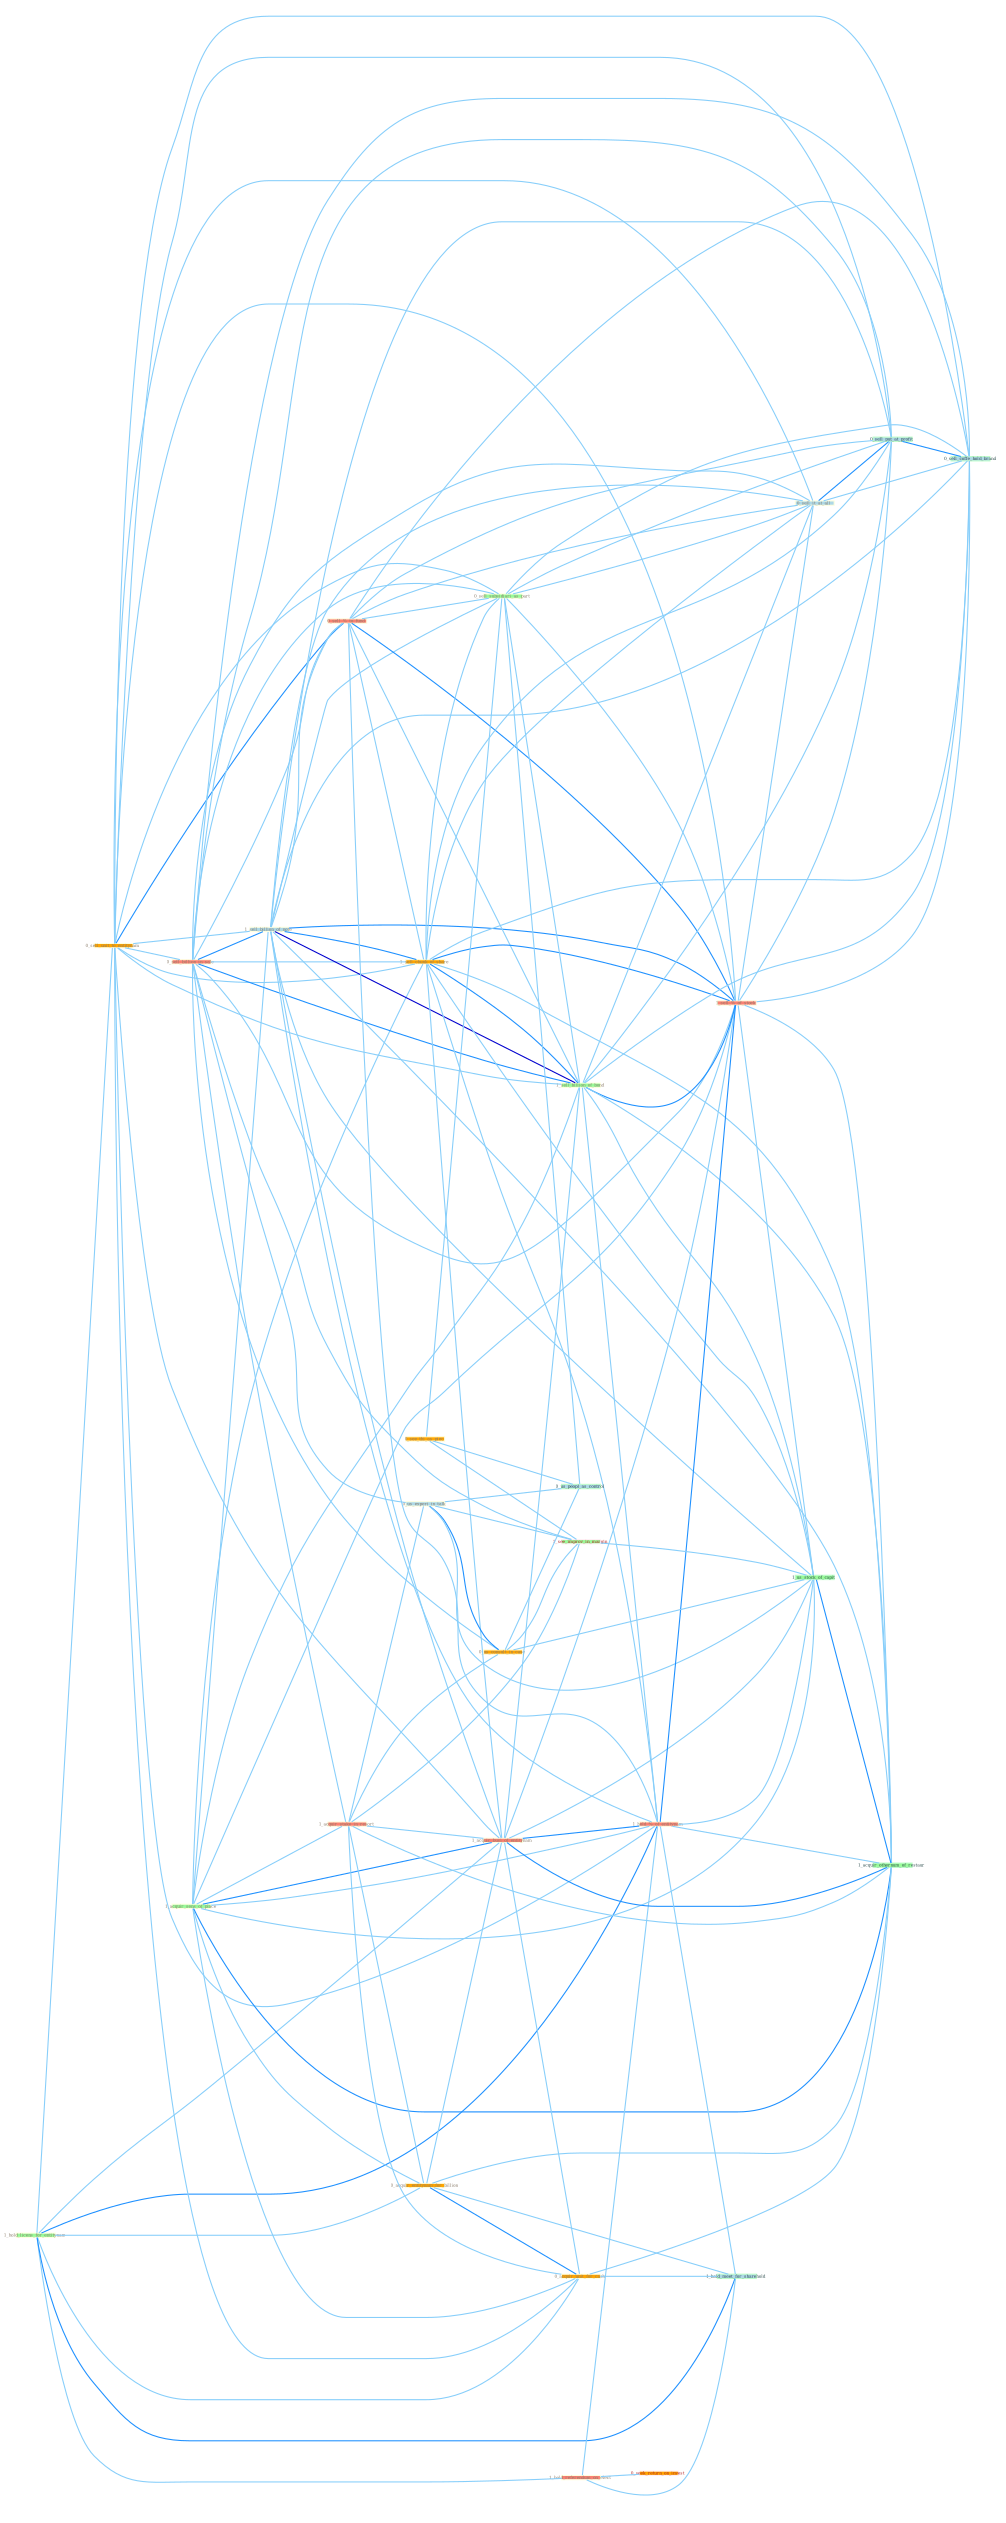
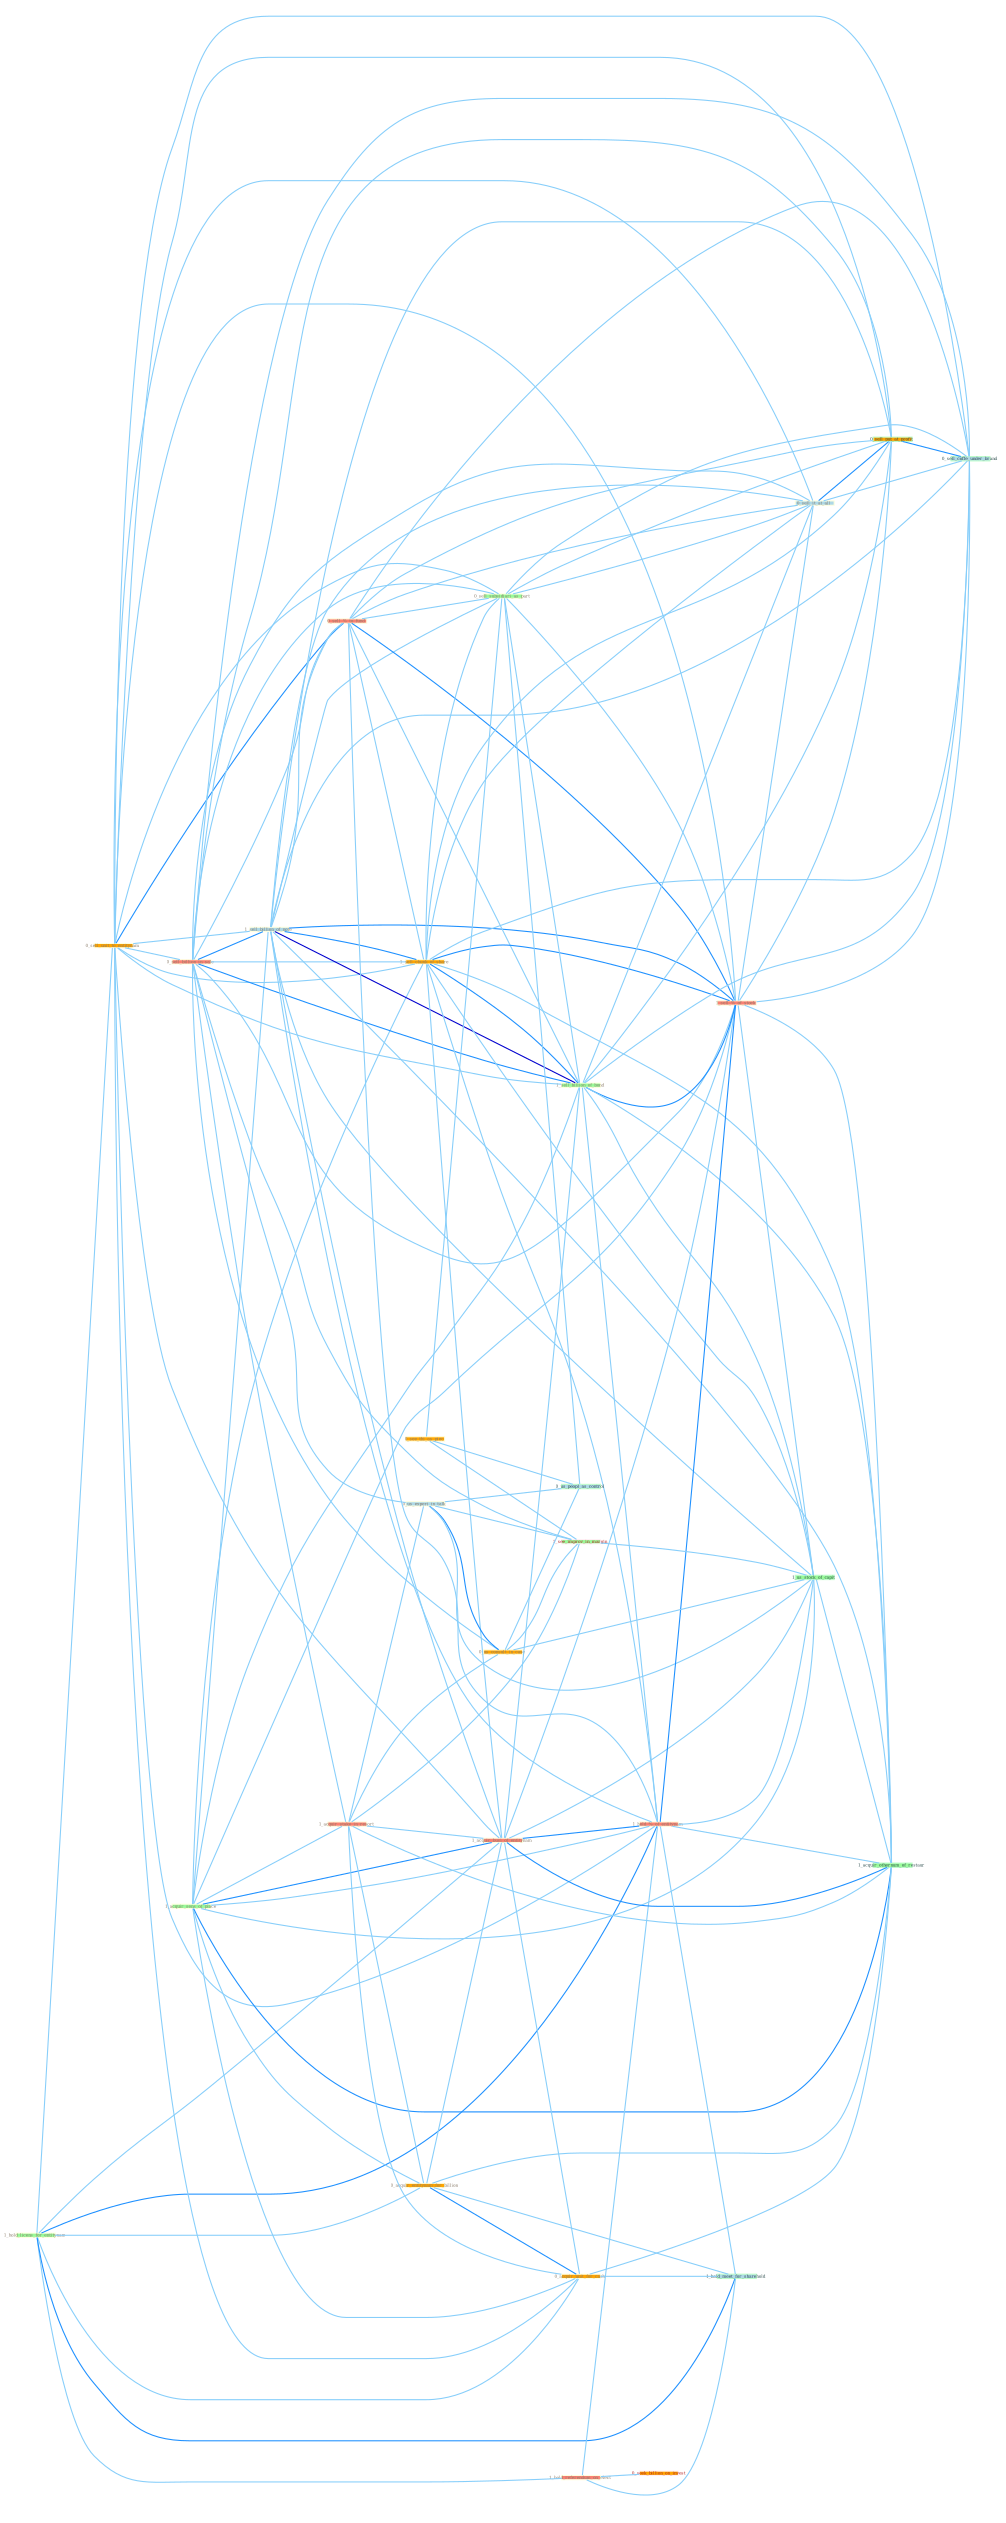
(893, 439) -> (893, 439)
(971, 459) -> (971, 459)
(854, 1721) -> (854, 1721)
(659, 2473) -> (659, 2473)
